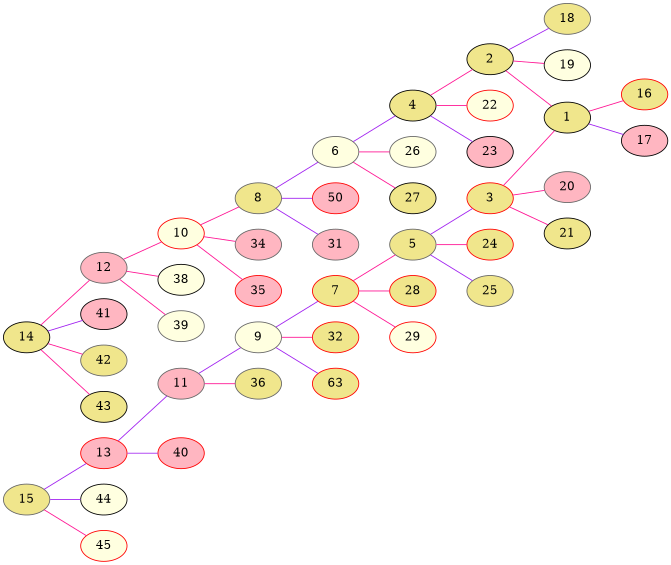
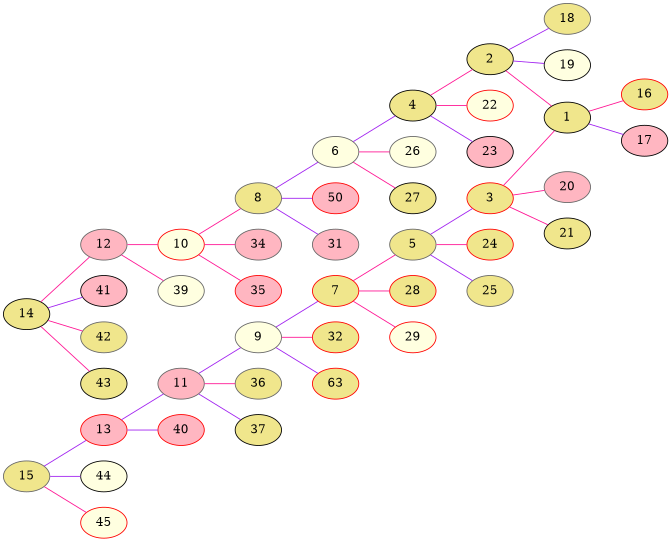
(529, 62) -> (529, 62)
(181, 280) -> none
none -> (258, 430)
